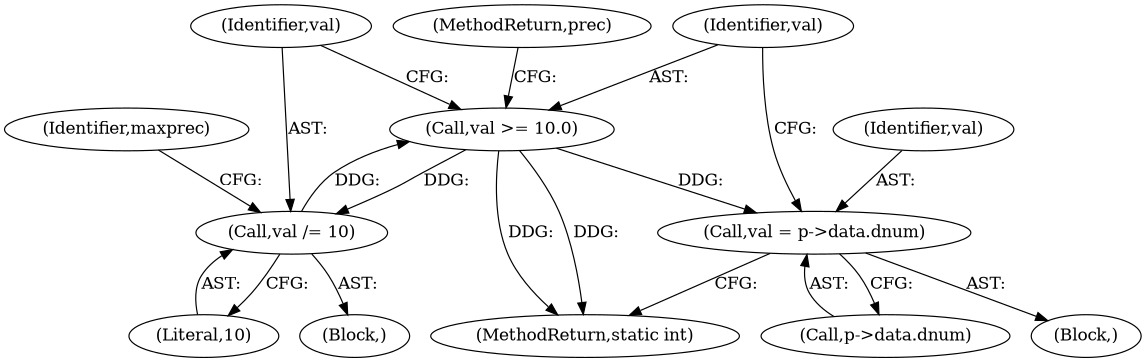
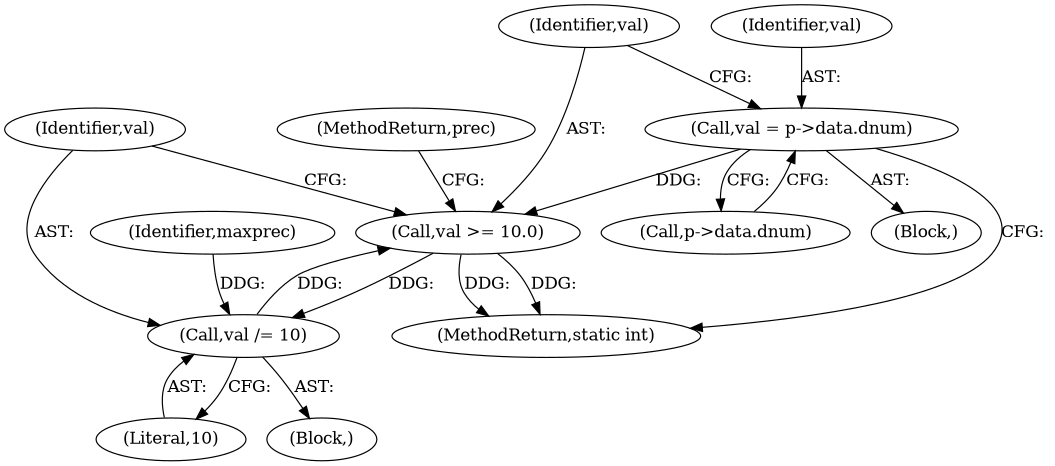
(651, 179) -> (638, 180)
(244, 181) -> (245, 284)
(832, 284) -> (811, 181)
